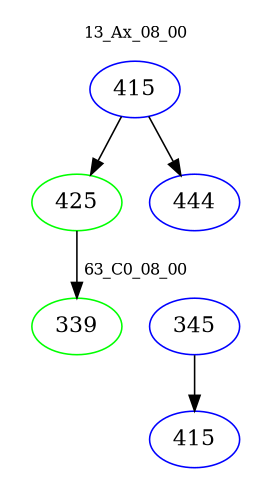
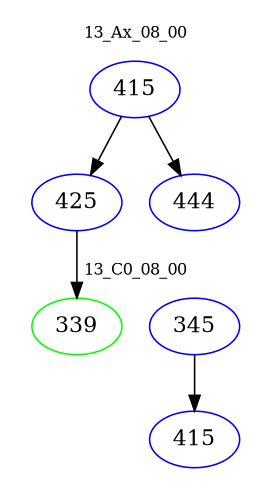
(77, 202) -> (77, 202)
(136, 271) -> (136, 271)
